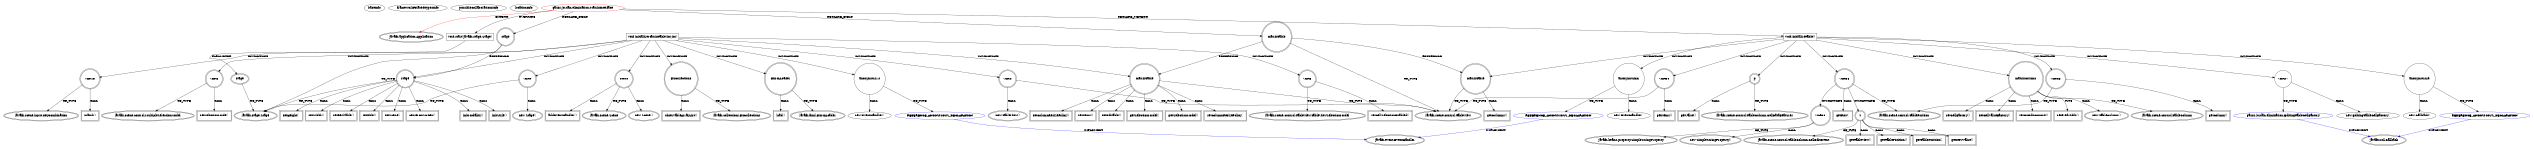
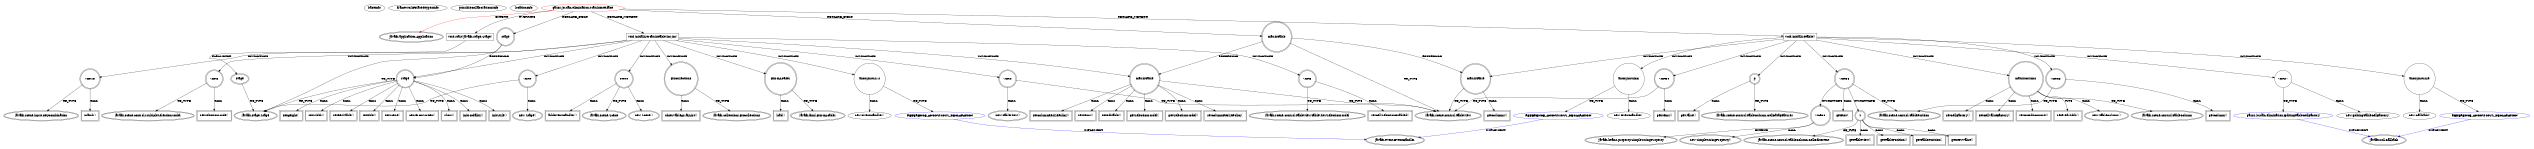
none -> (617, 22)
none -> (449, 116)
(1762, 130) -> (1762, 130)
